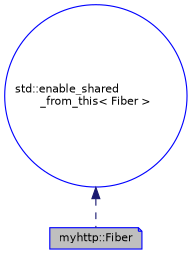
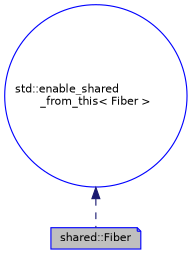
(96, 238) -> (96, 238)
